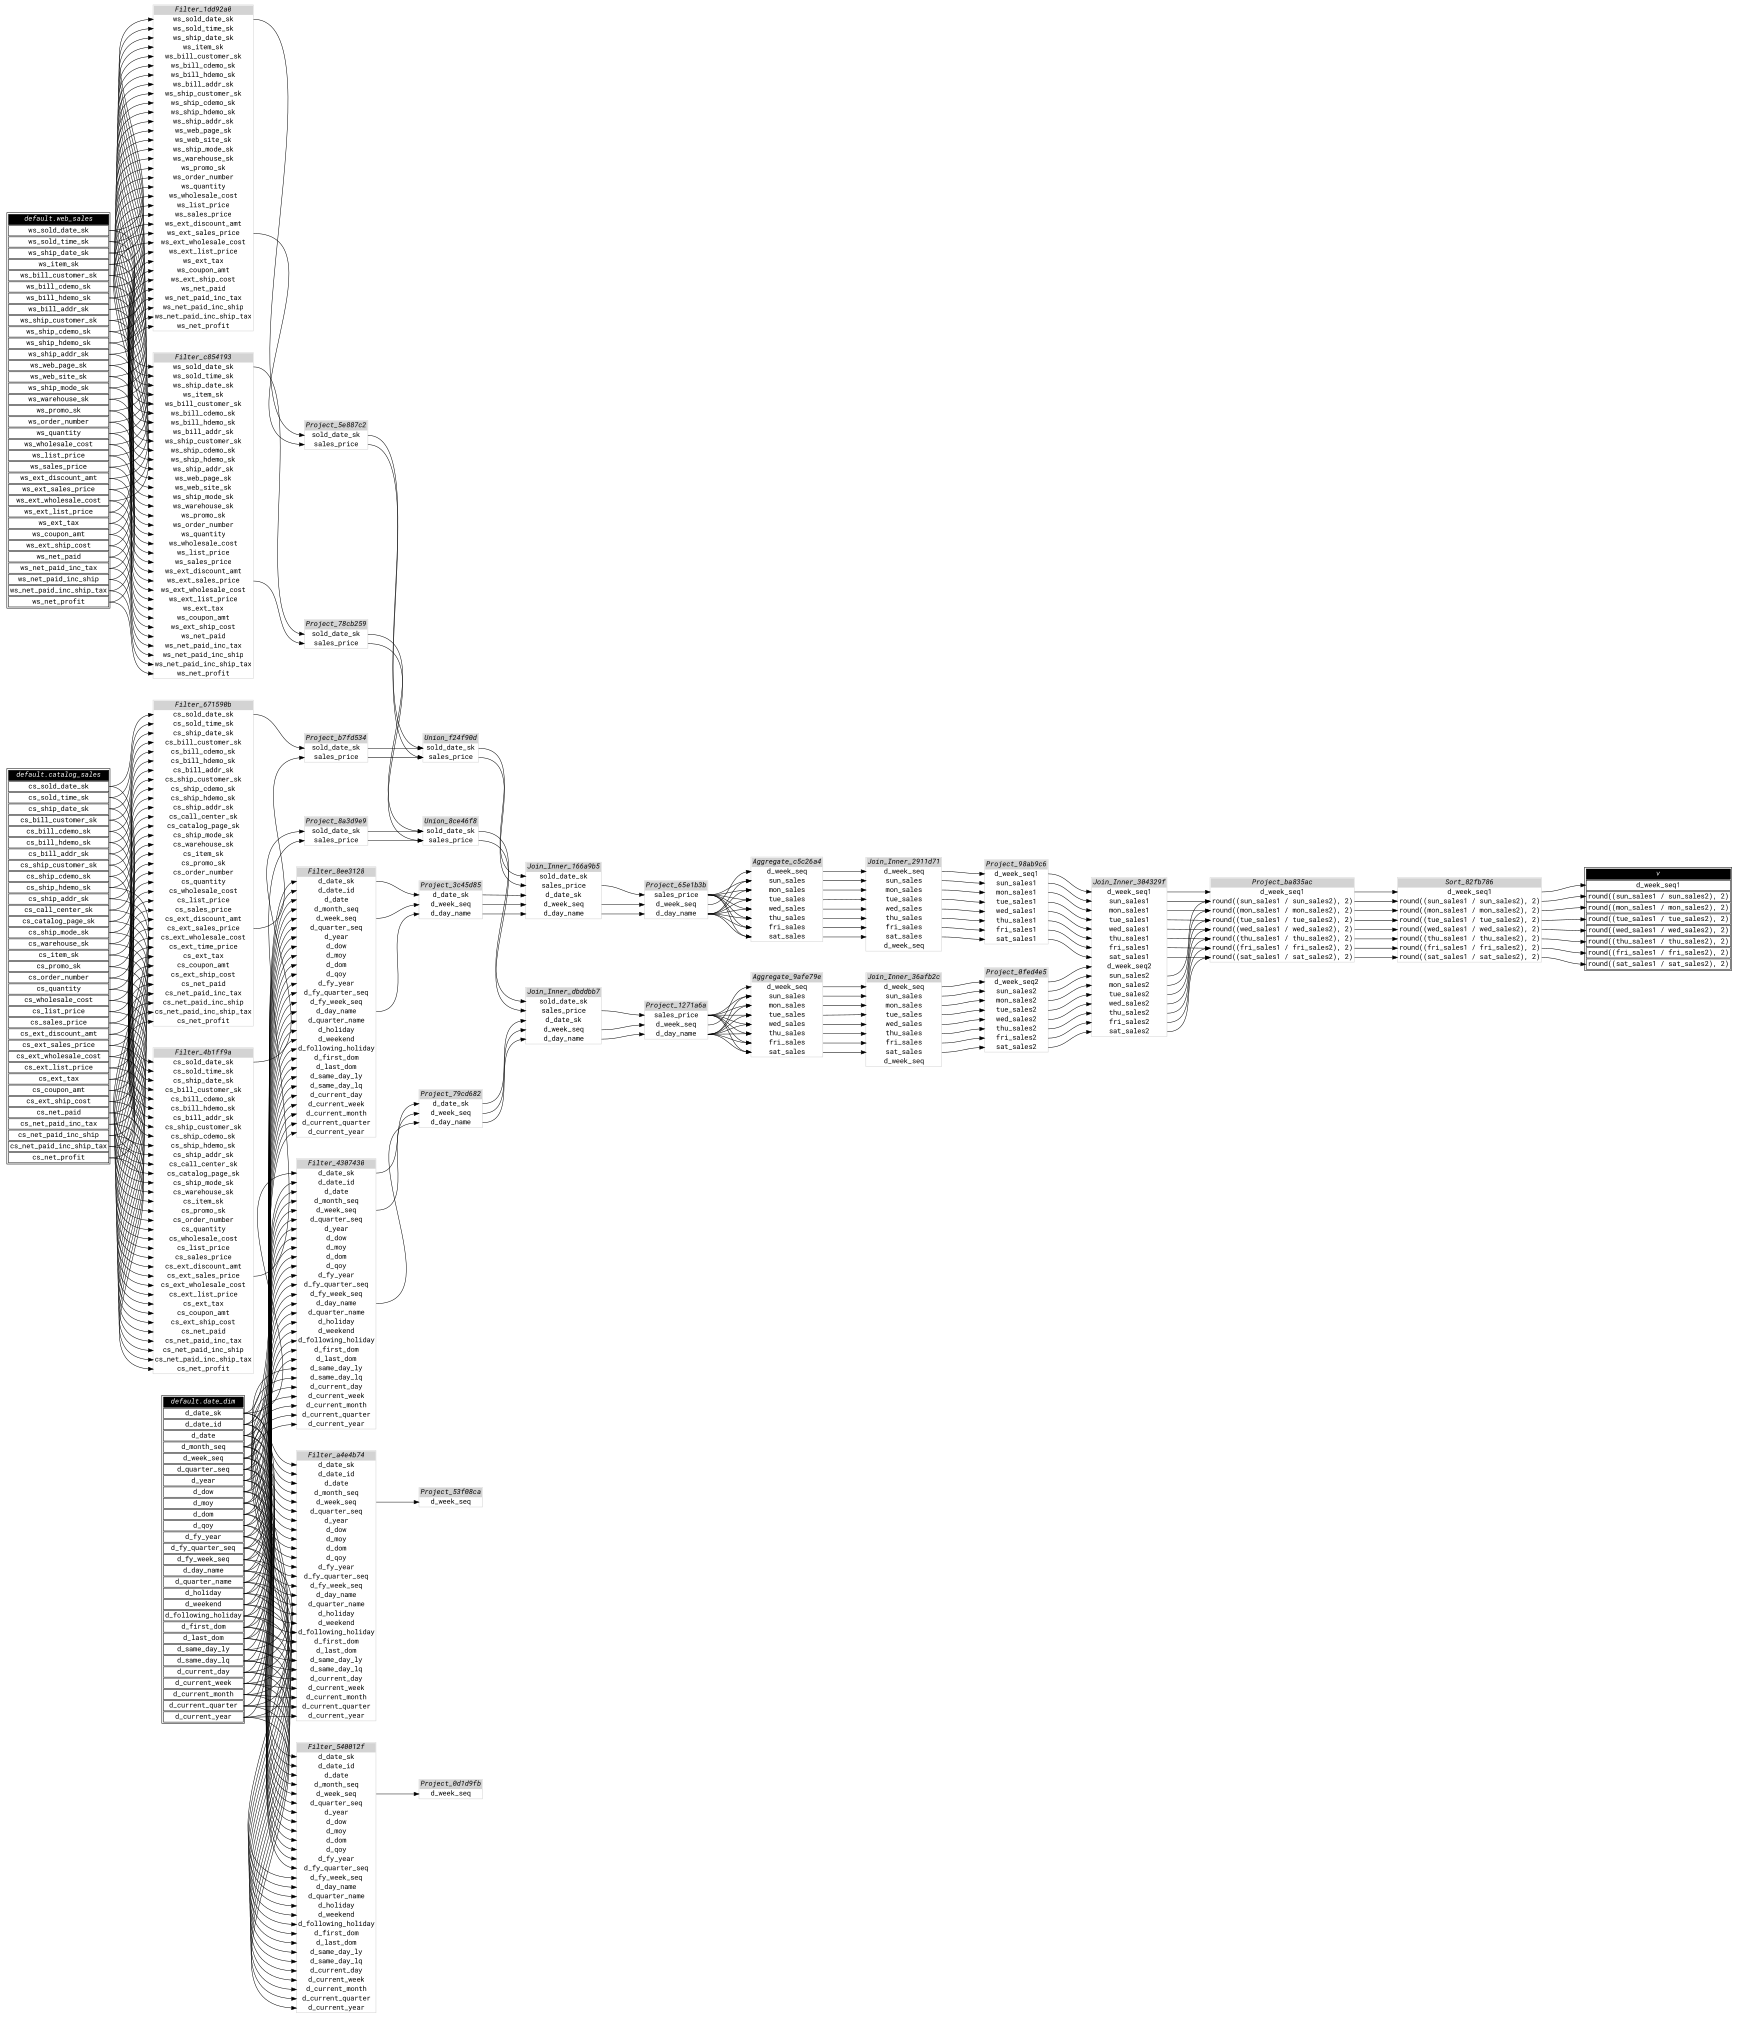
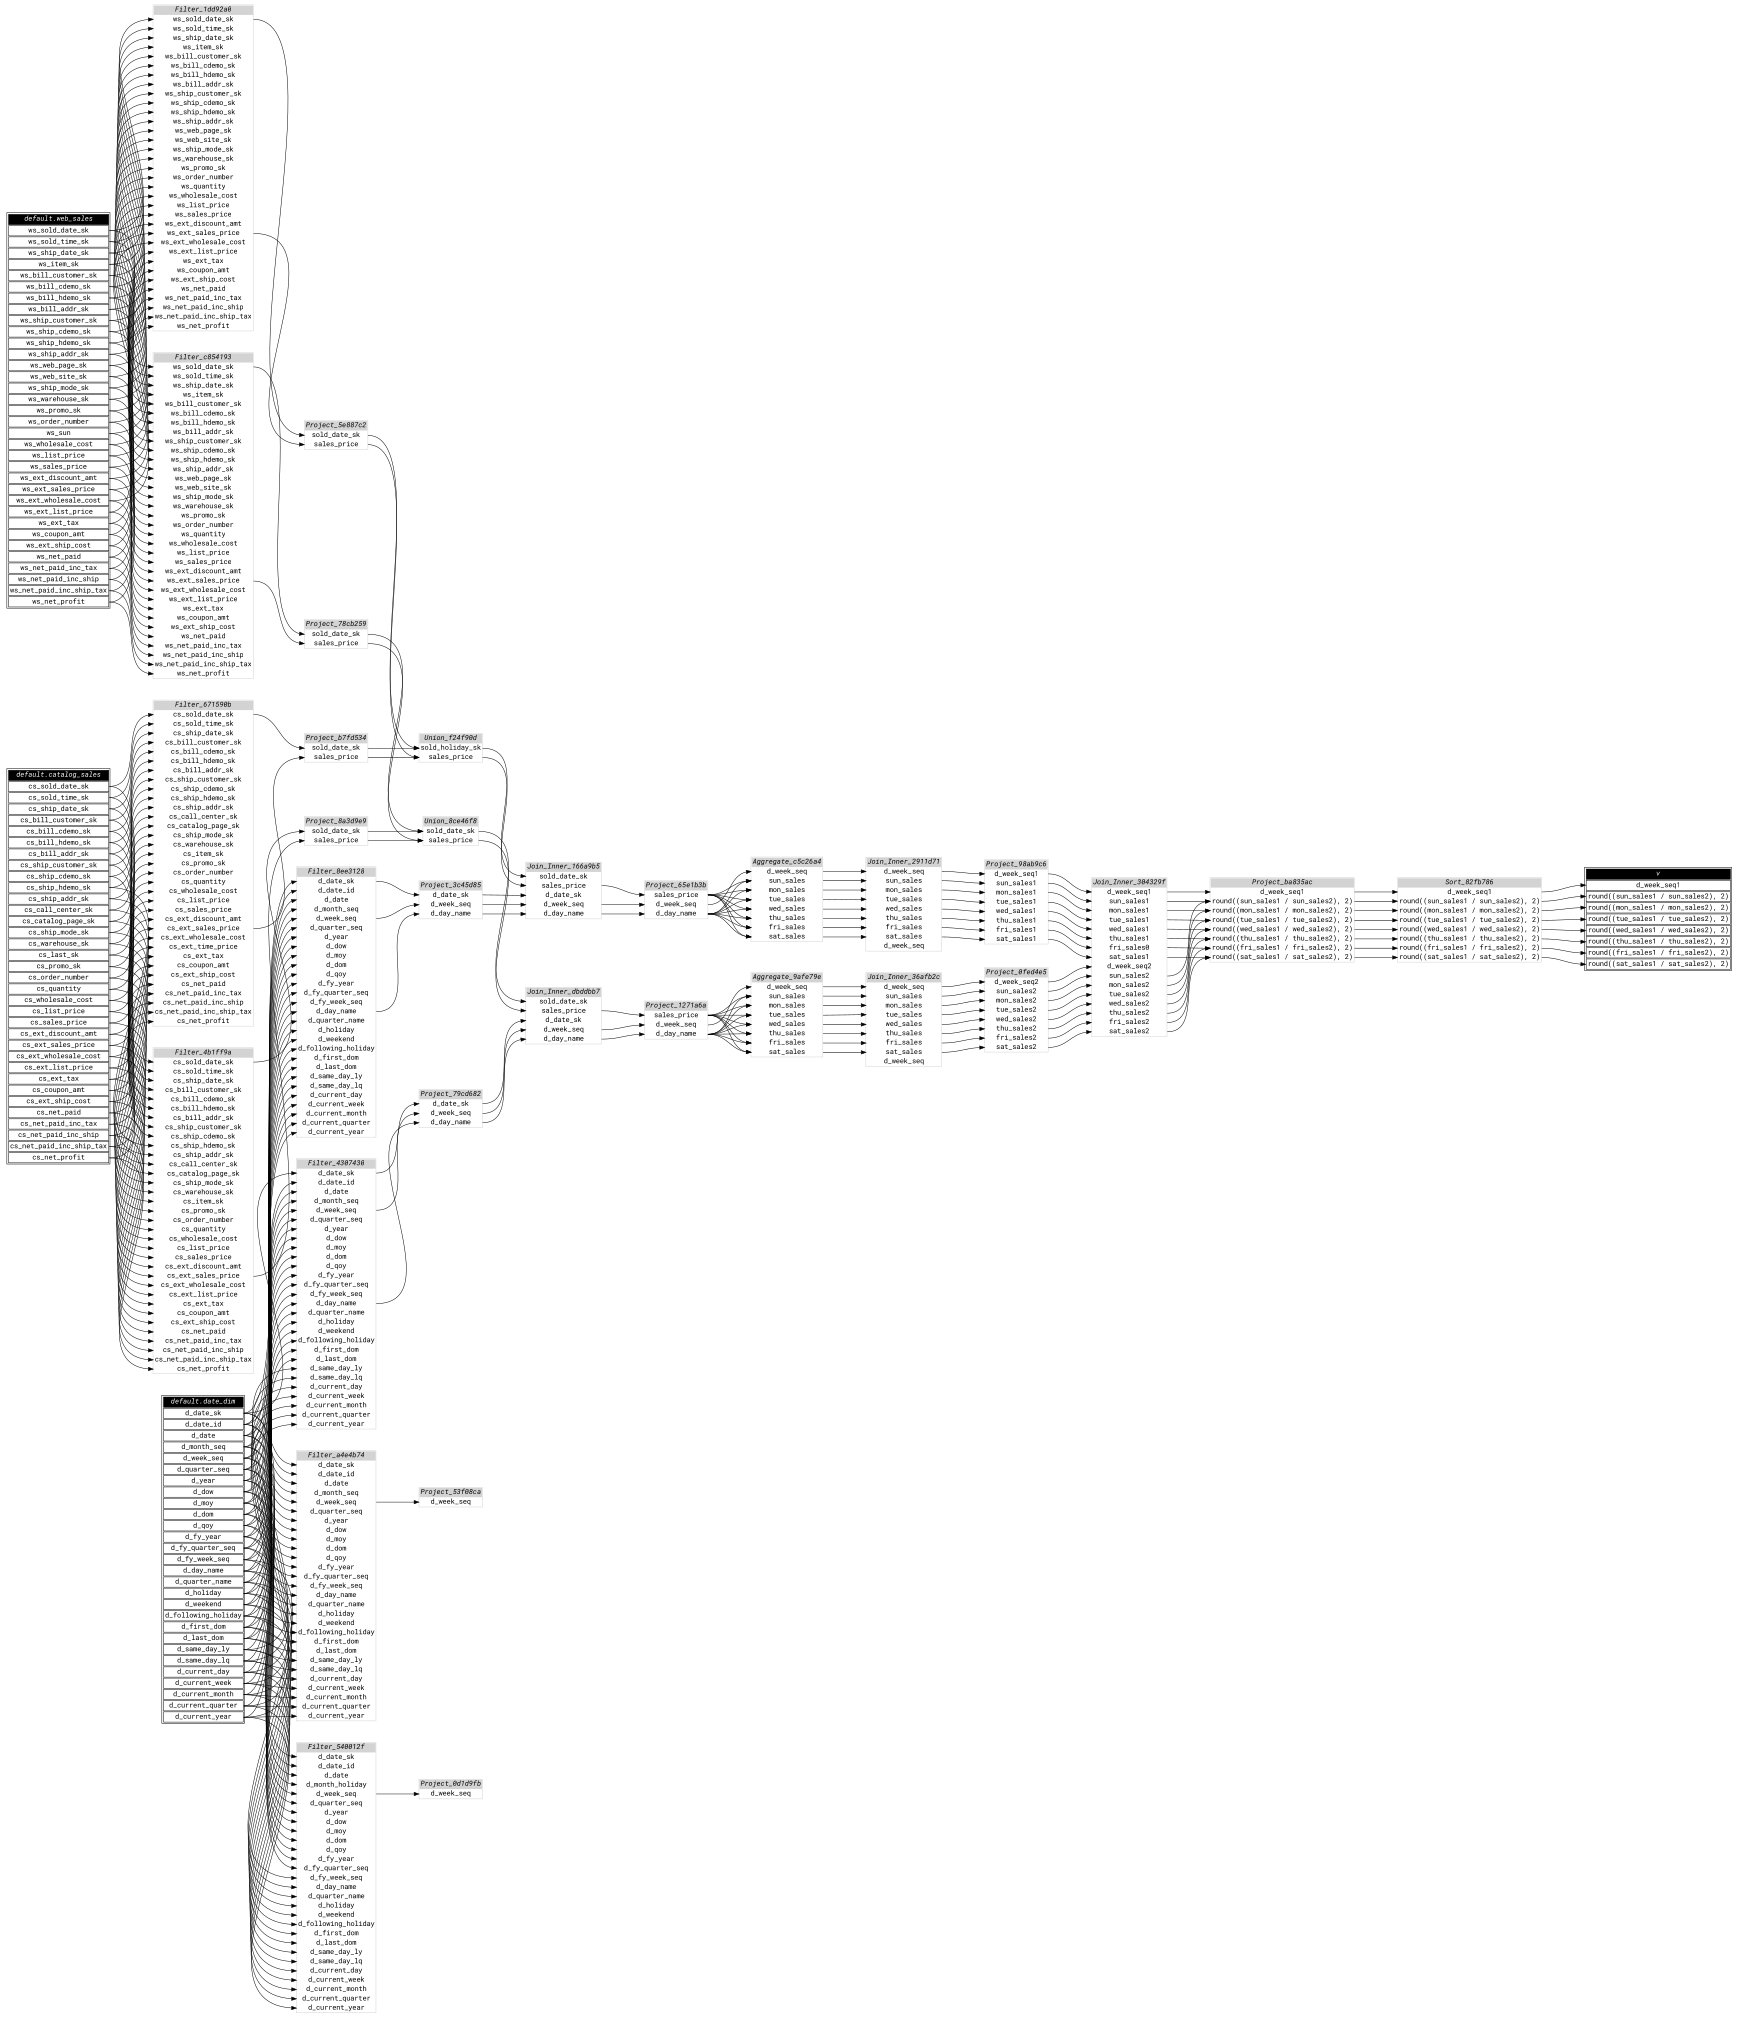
(59, 433) -> (59, 433)
(451, 748) -> (451, 748)
(1129, 948) -> (1129, 948)
(59, 955) -> (59, 955)
(336, 1785) -> (336, 1785)
